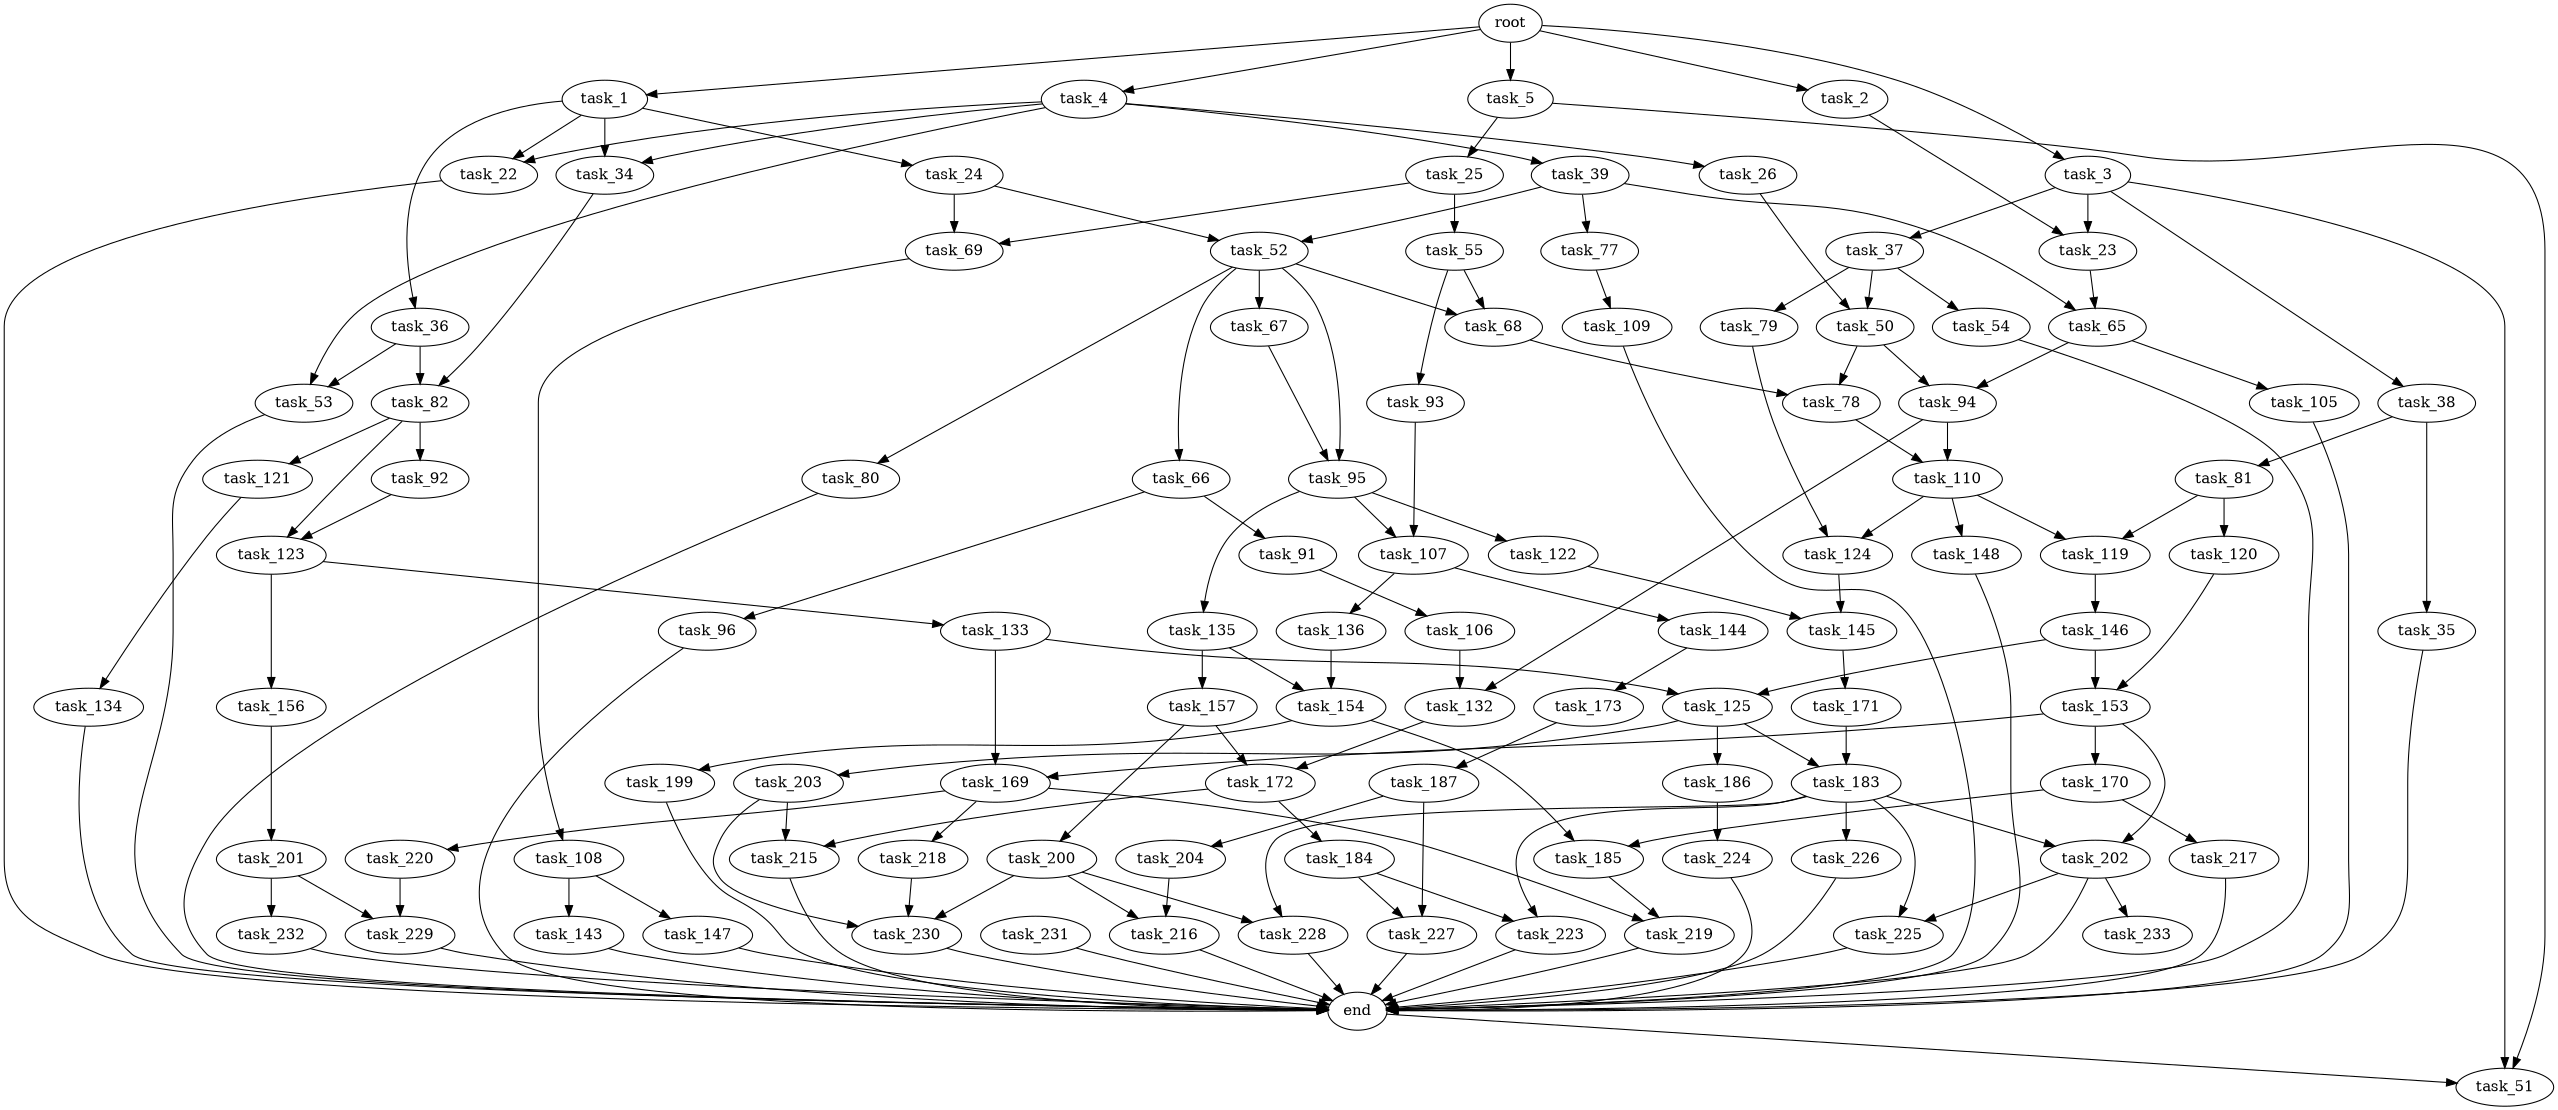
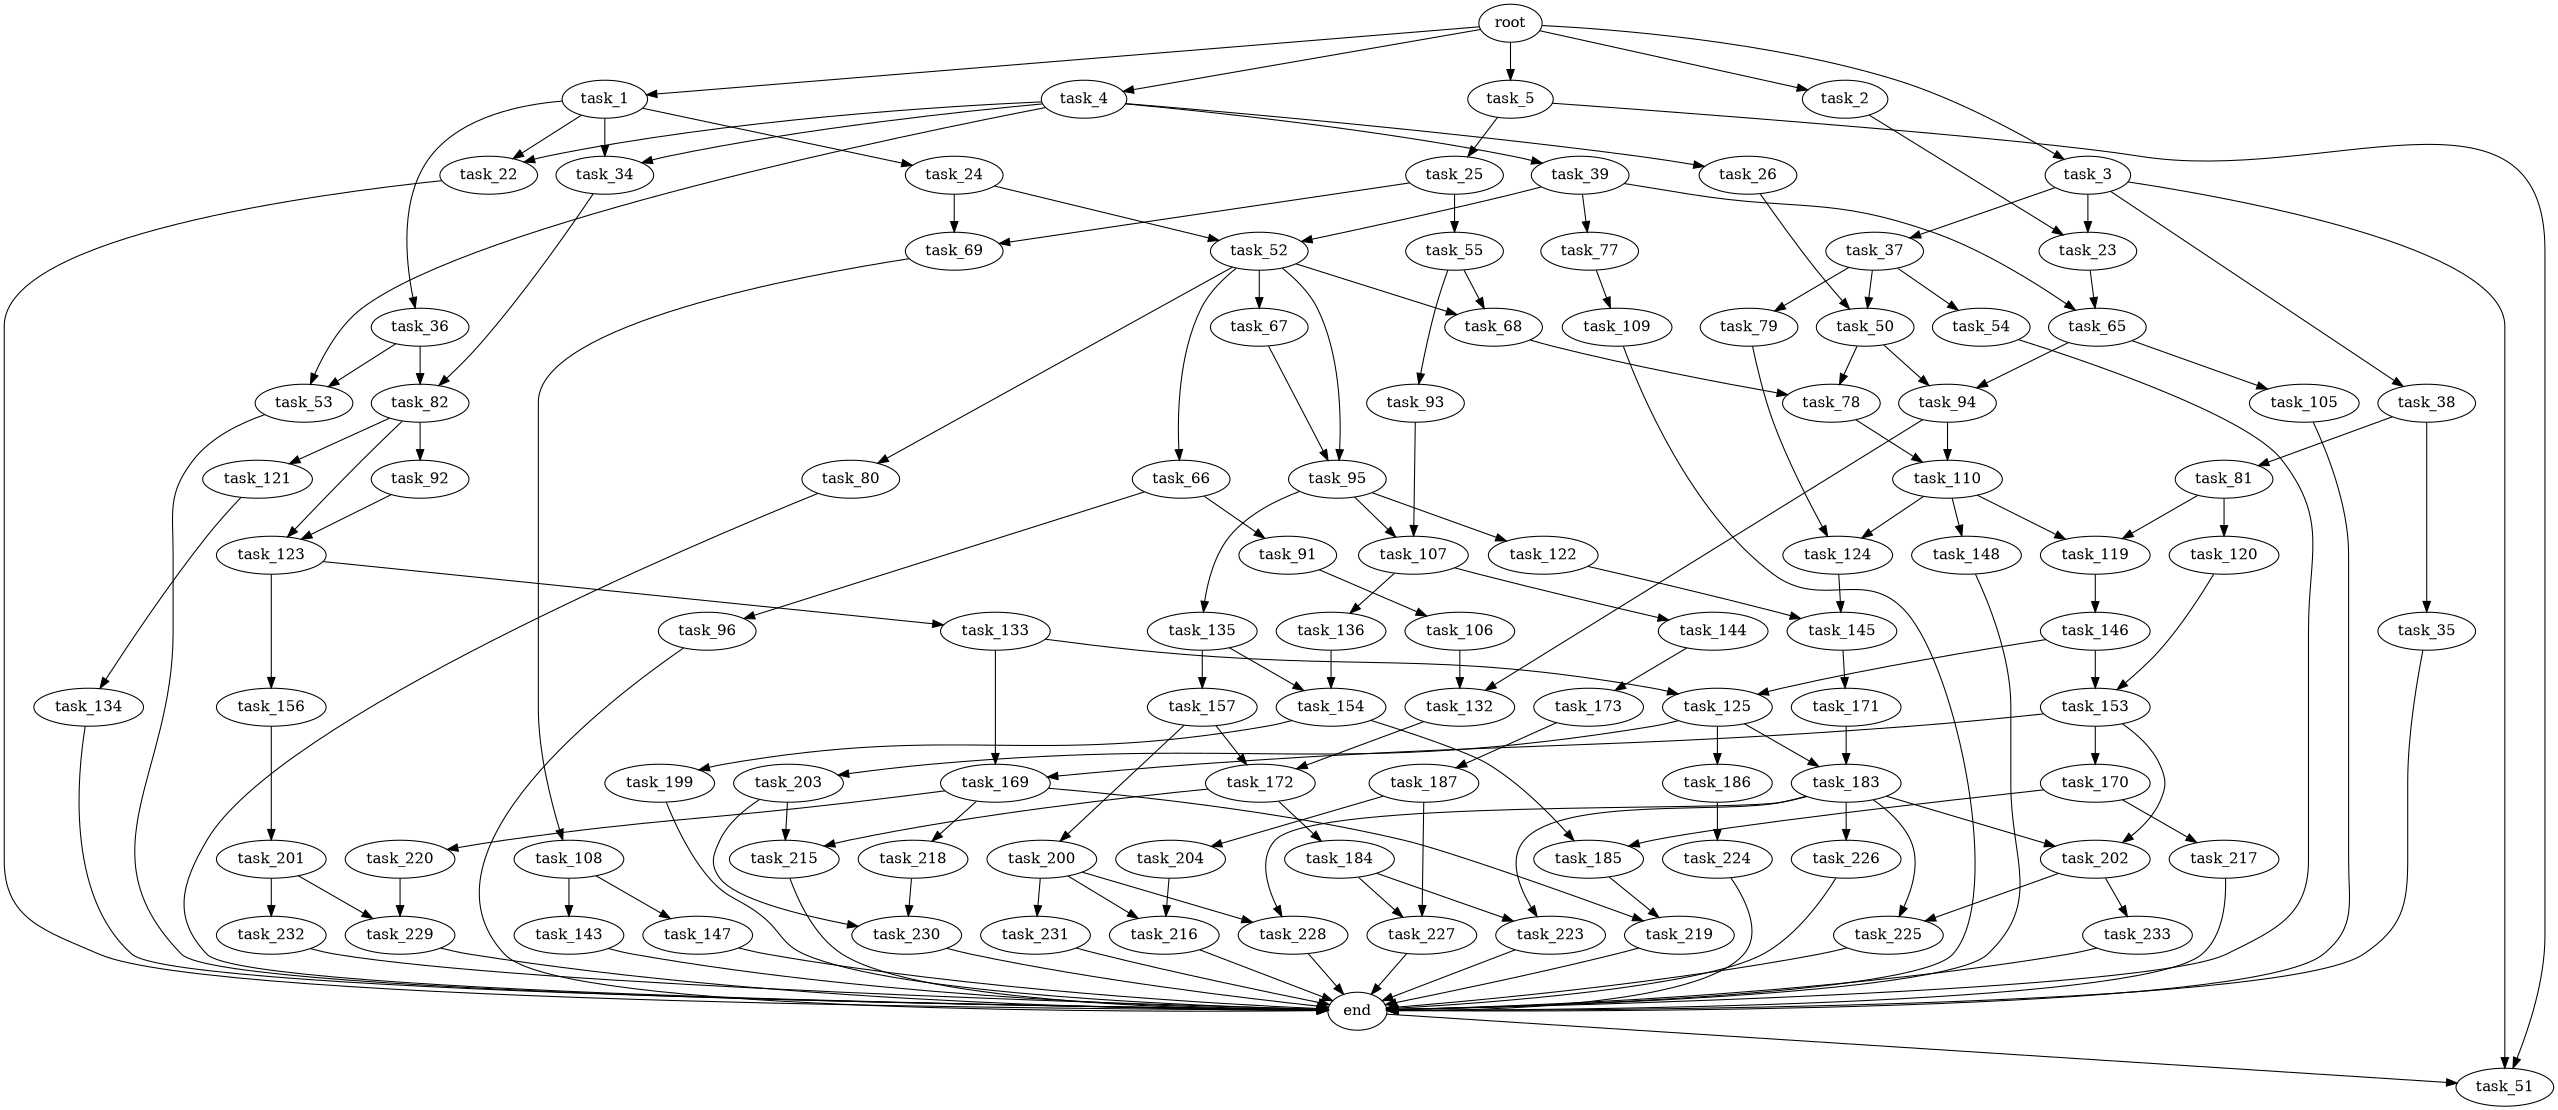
(979, 895) -> (1039, 892)
(1763, 990) -> (1749, 991)
